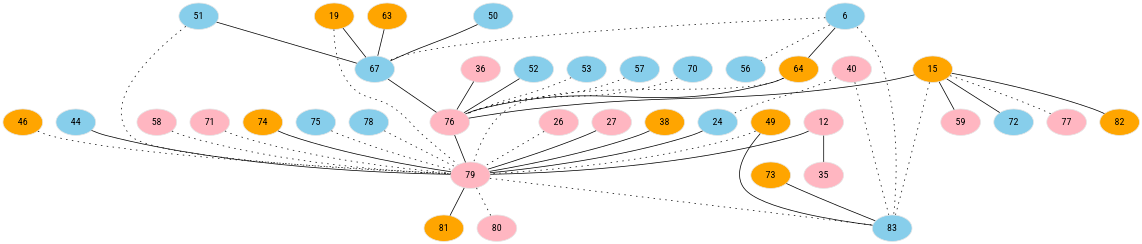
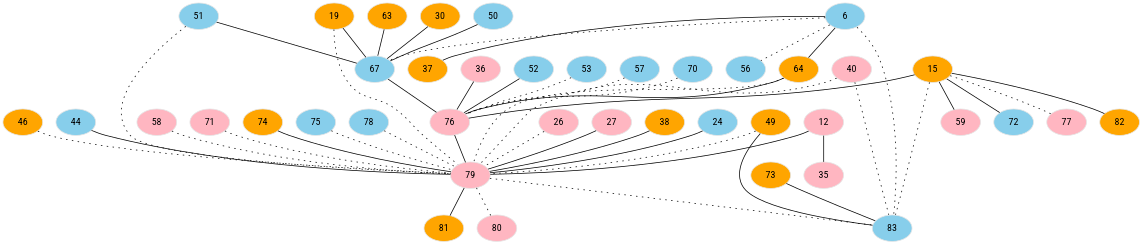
none -> (440, 16)
none -> (428, 69)
(772, 99) -> (636, 85)
